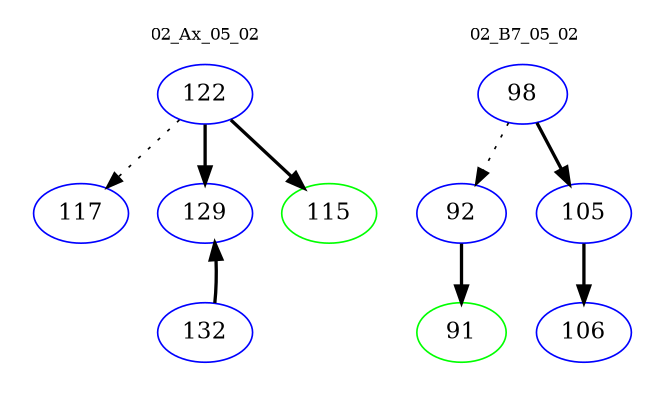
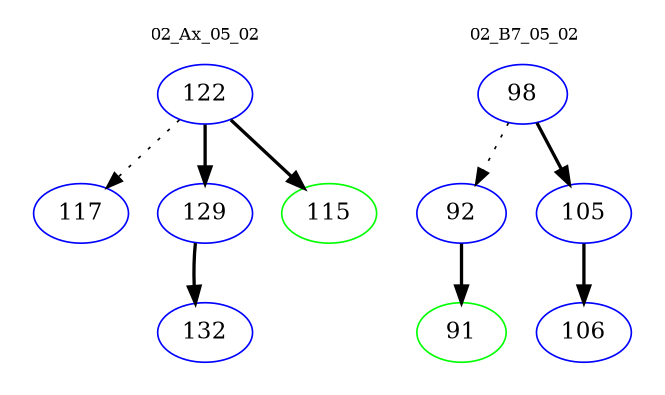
(216, 282) -> (194, 265)
